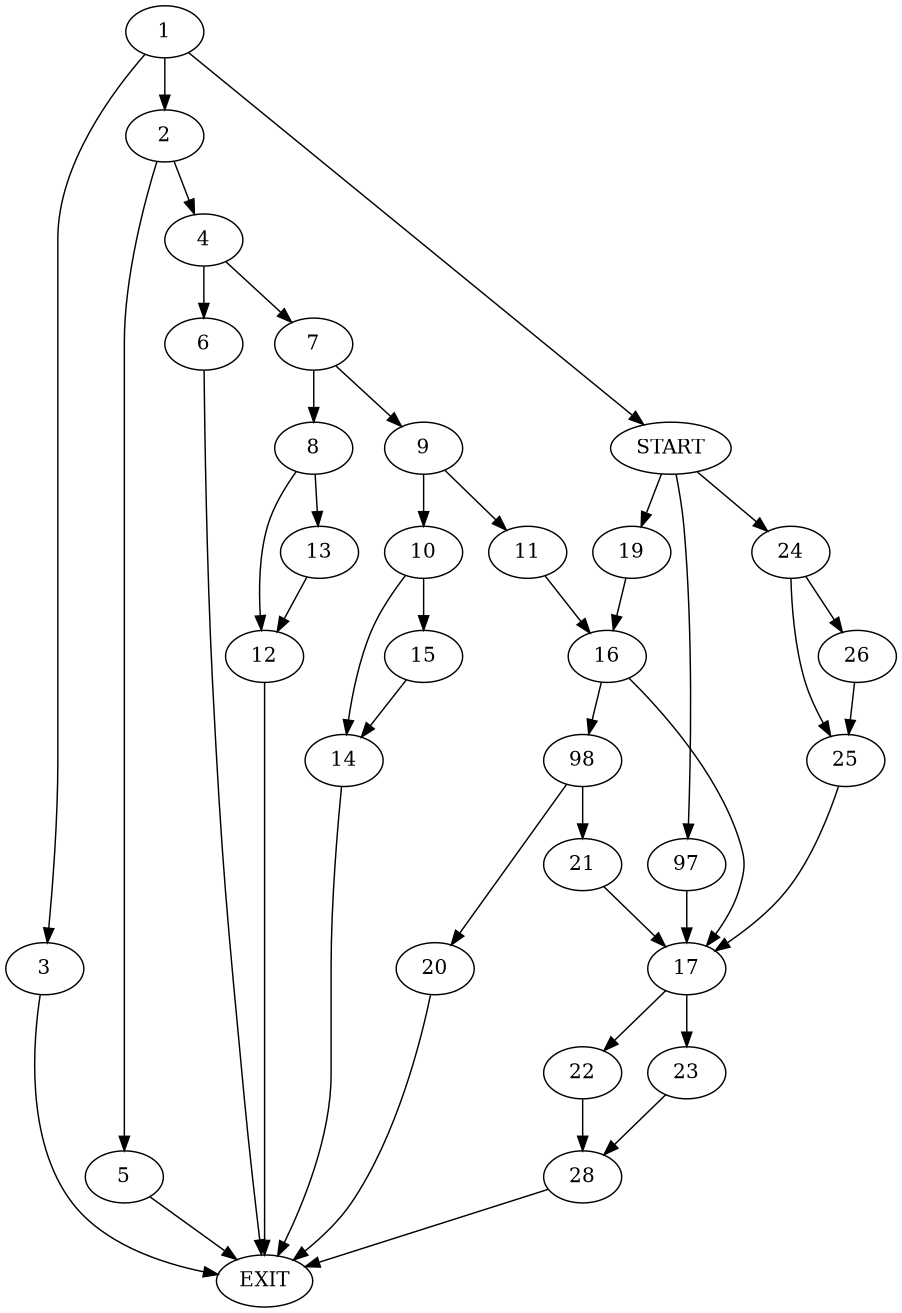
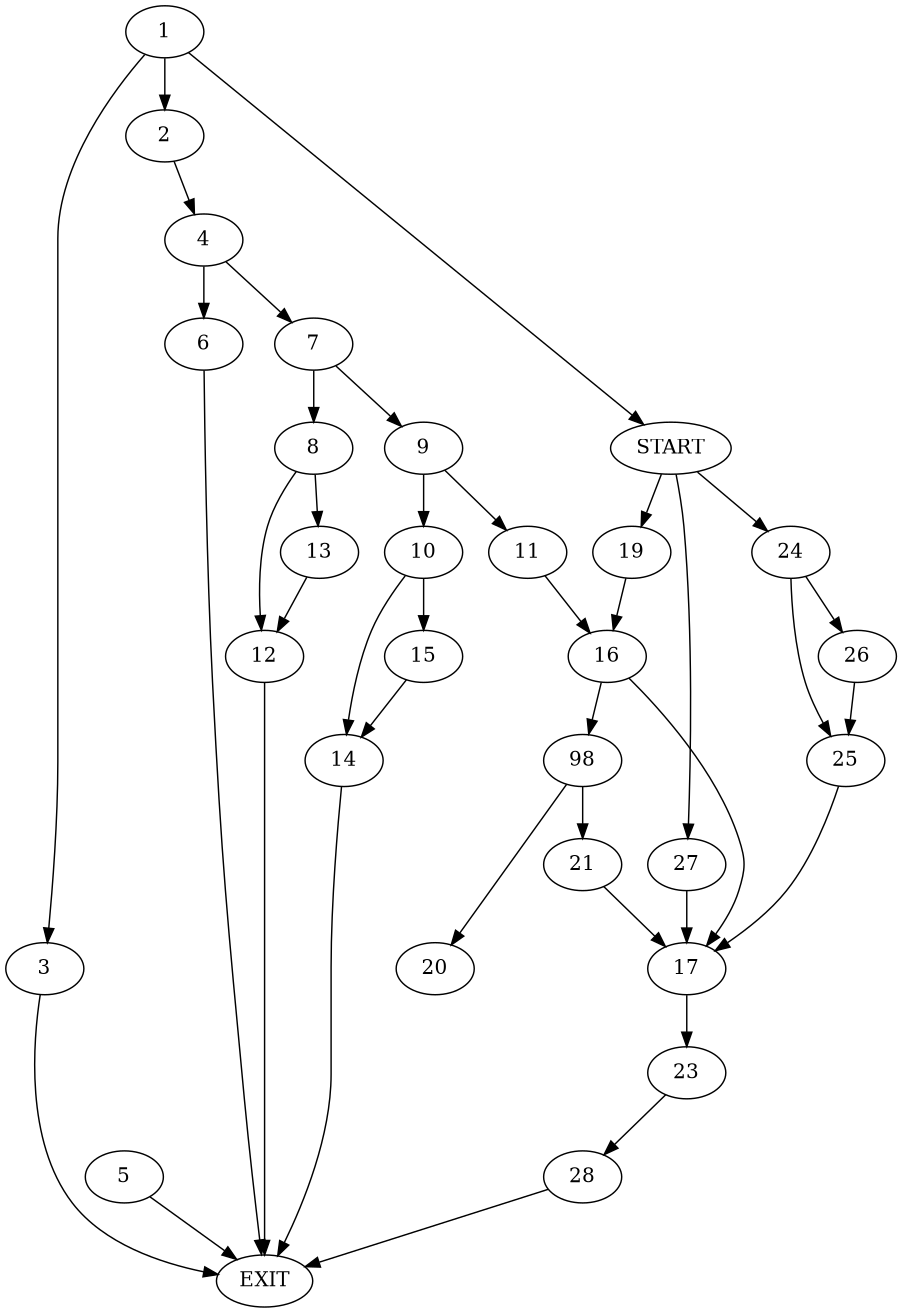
(124, 647) -> none
(687, 865) -> (687, 865)
(583, 1073) -> none
(388, 1134) -> none
